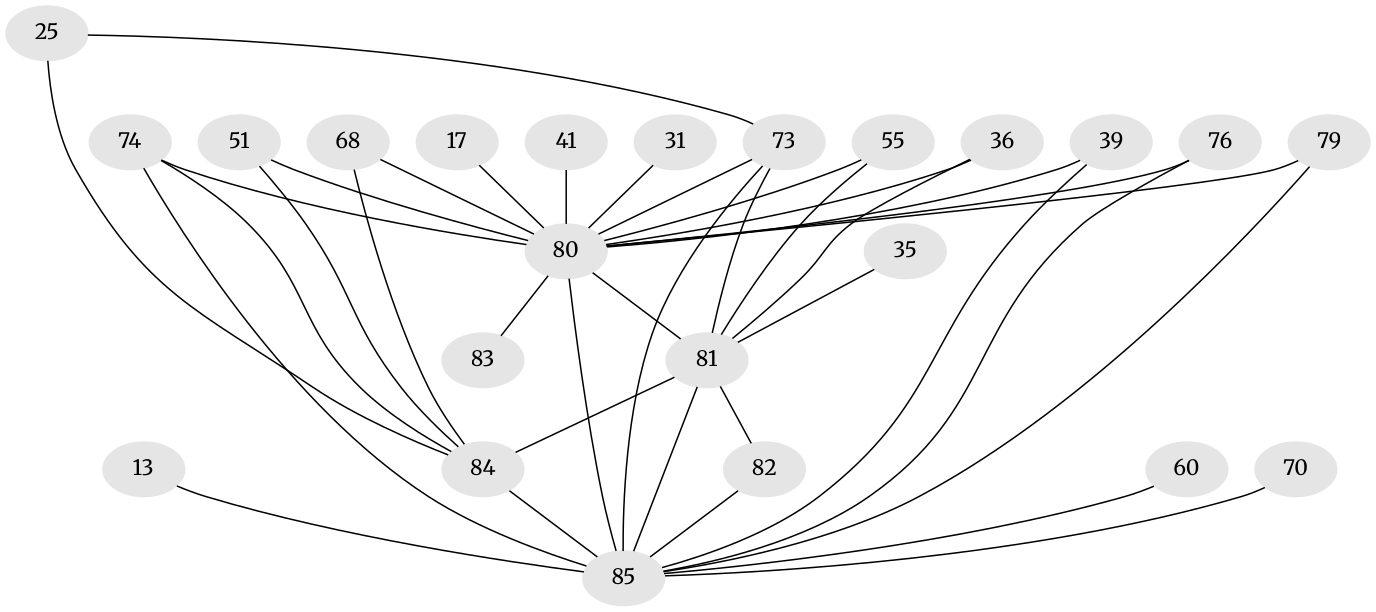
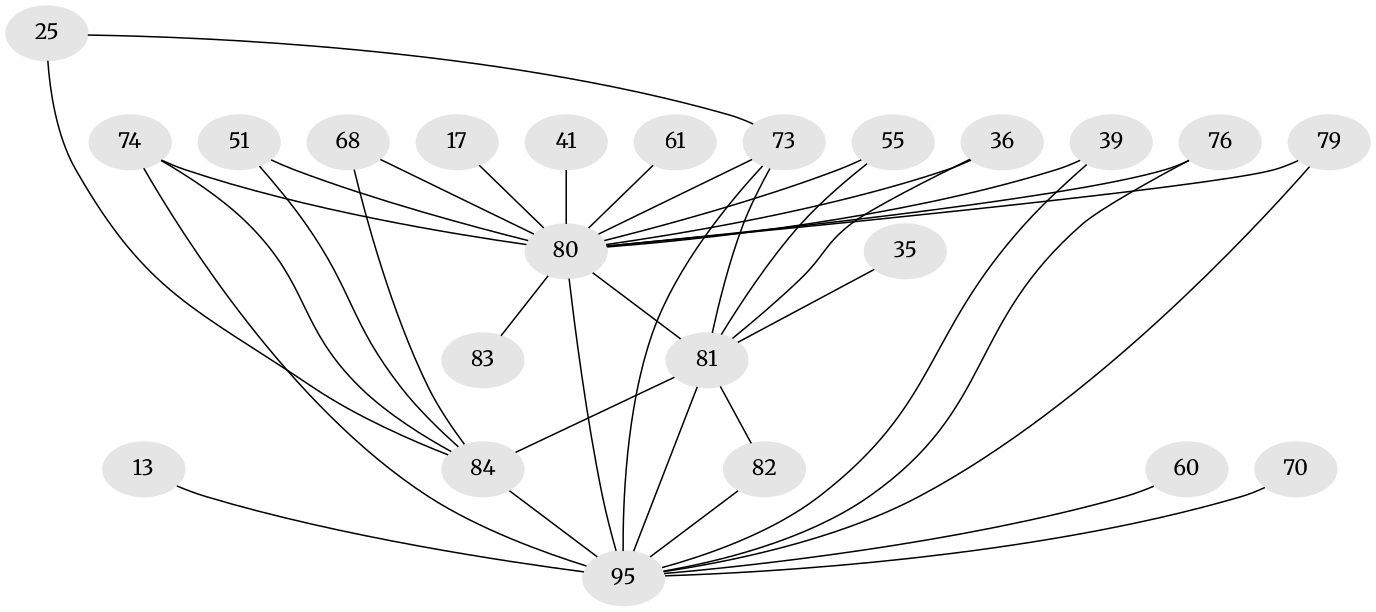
(675, 142) -> (675, 142)
(624, 578) -> (624, 578)
